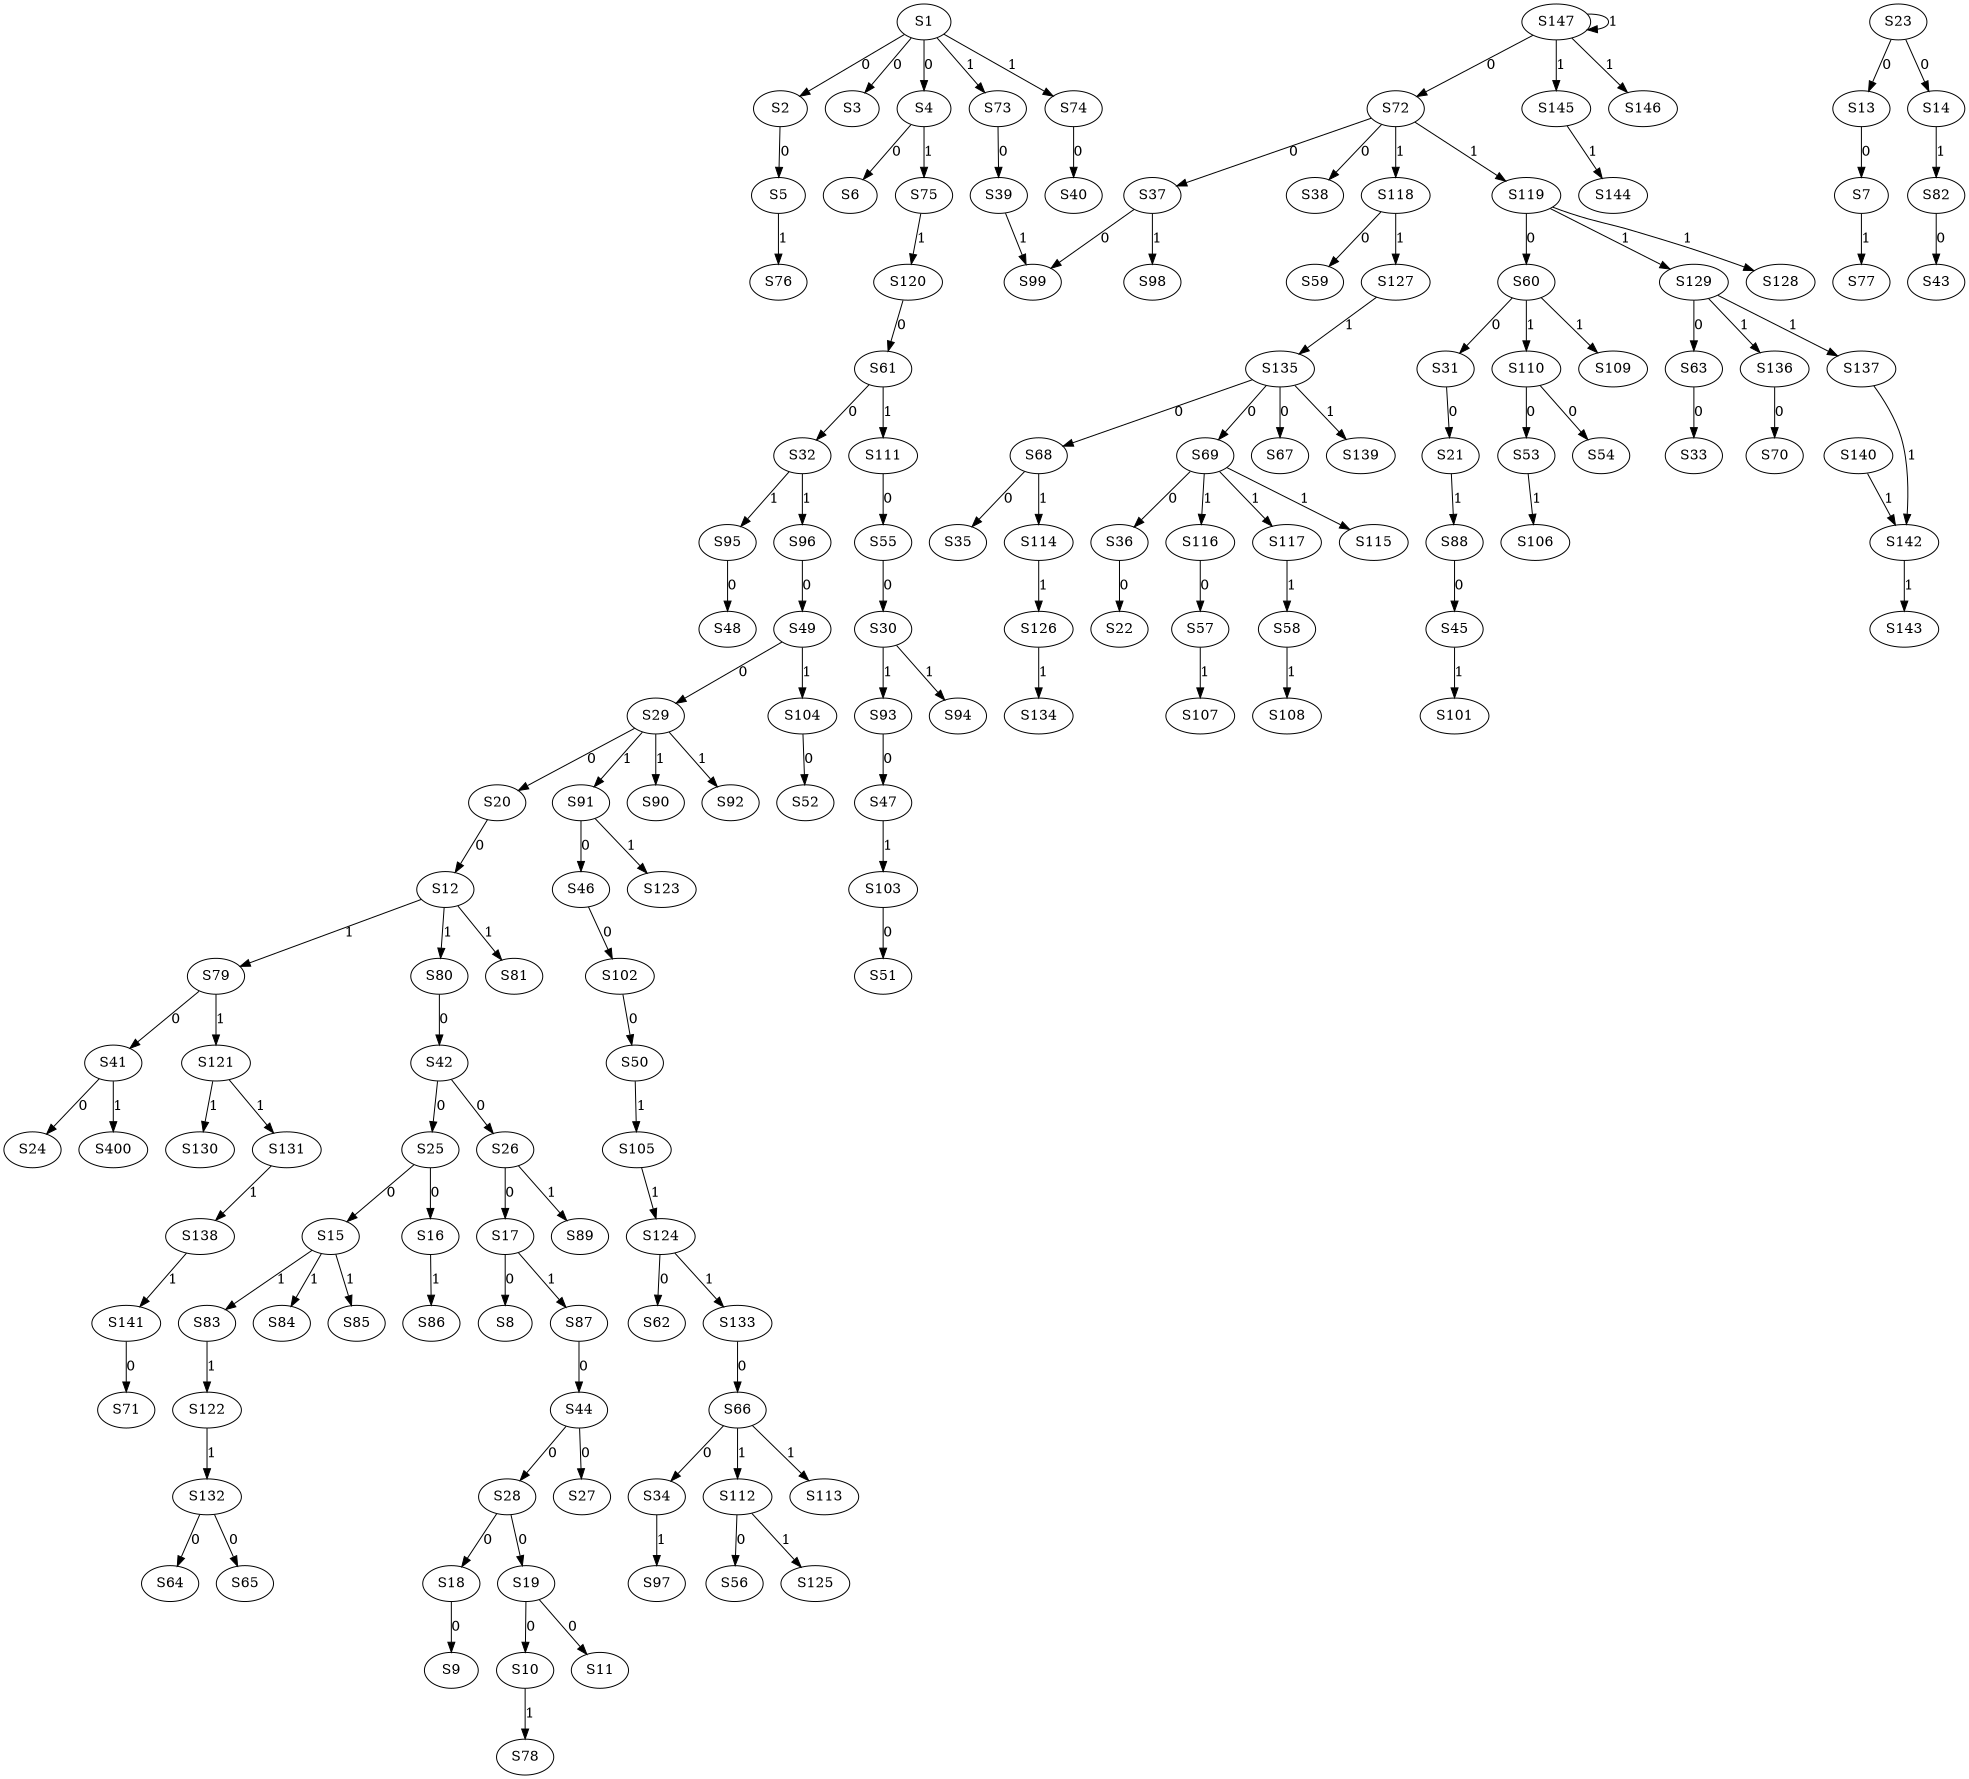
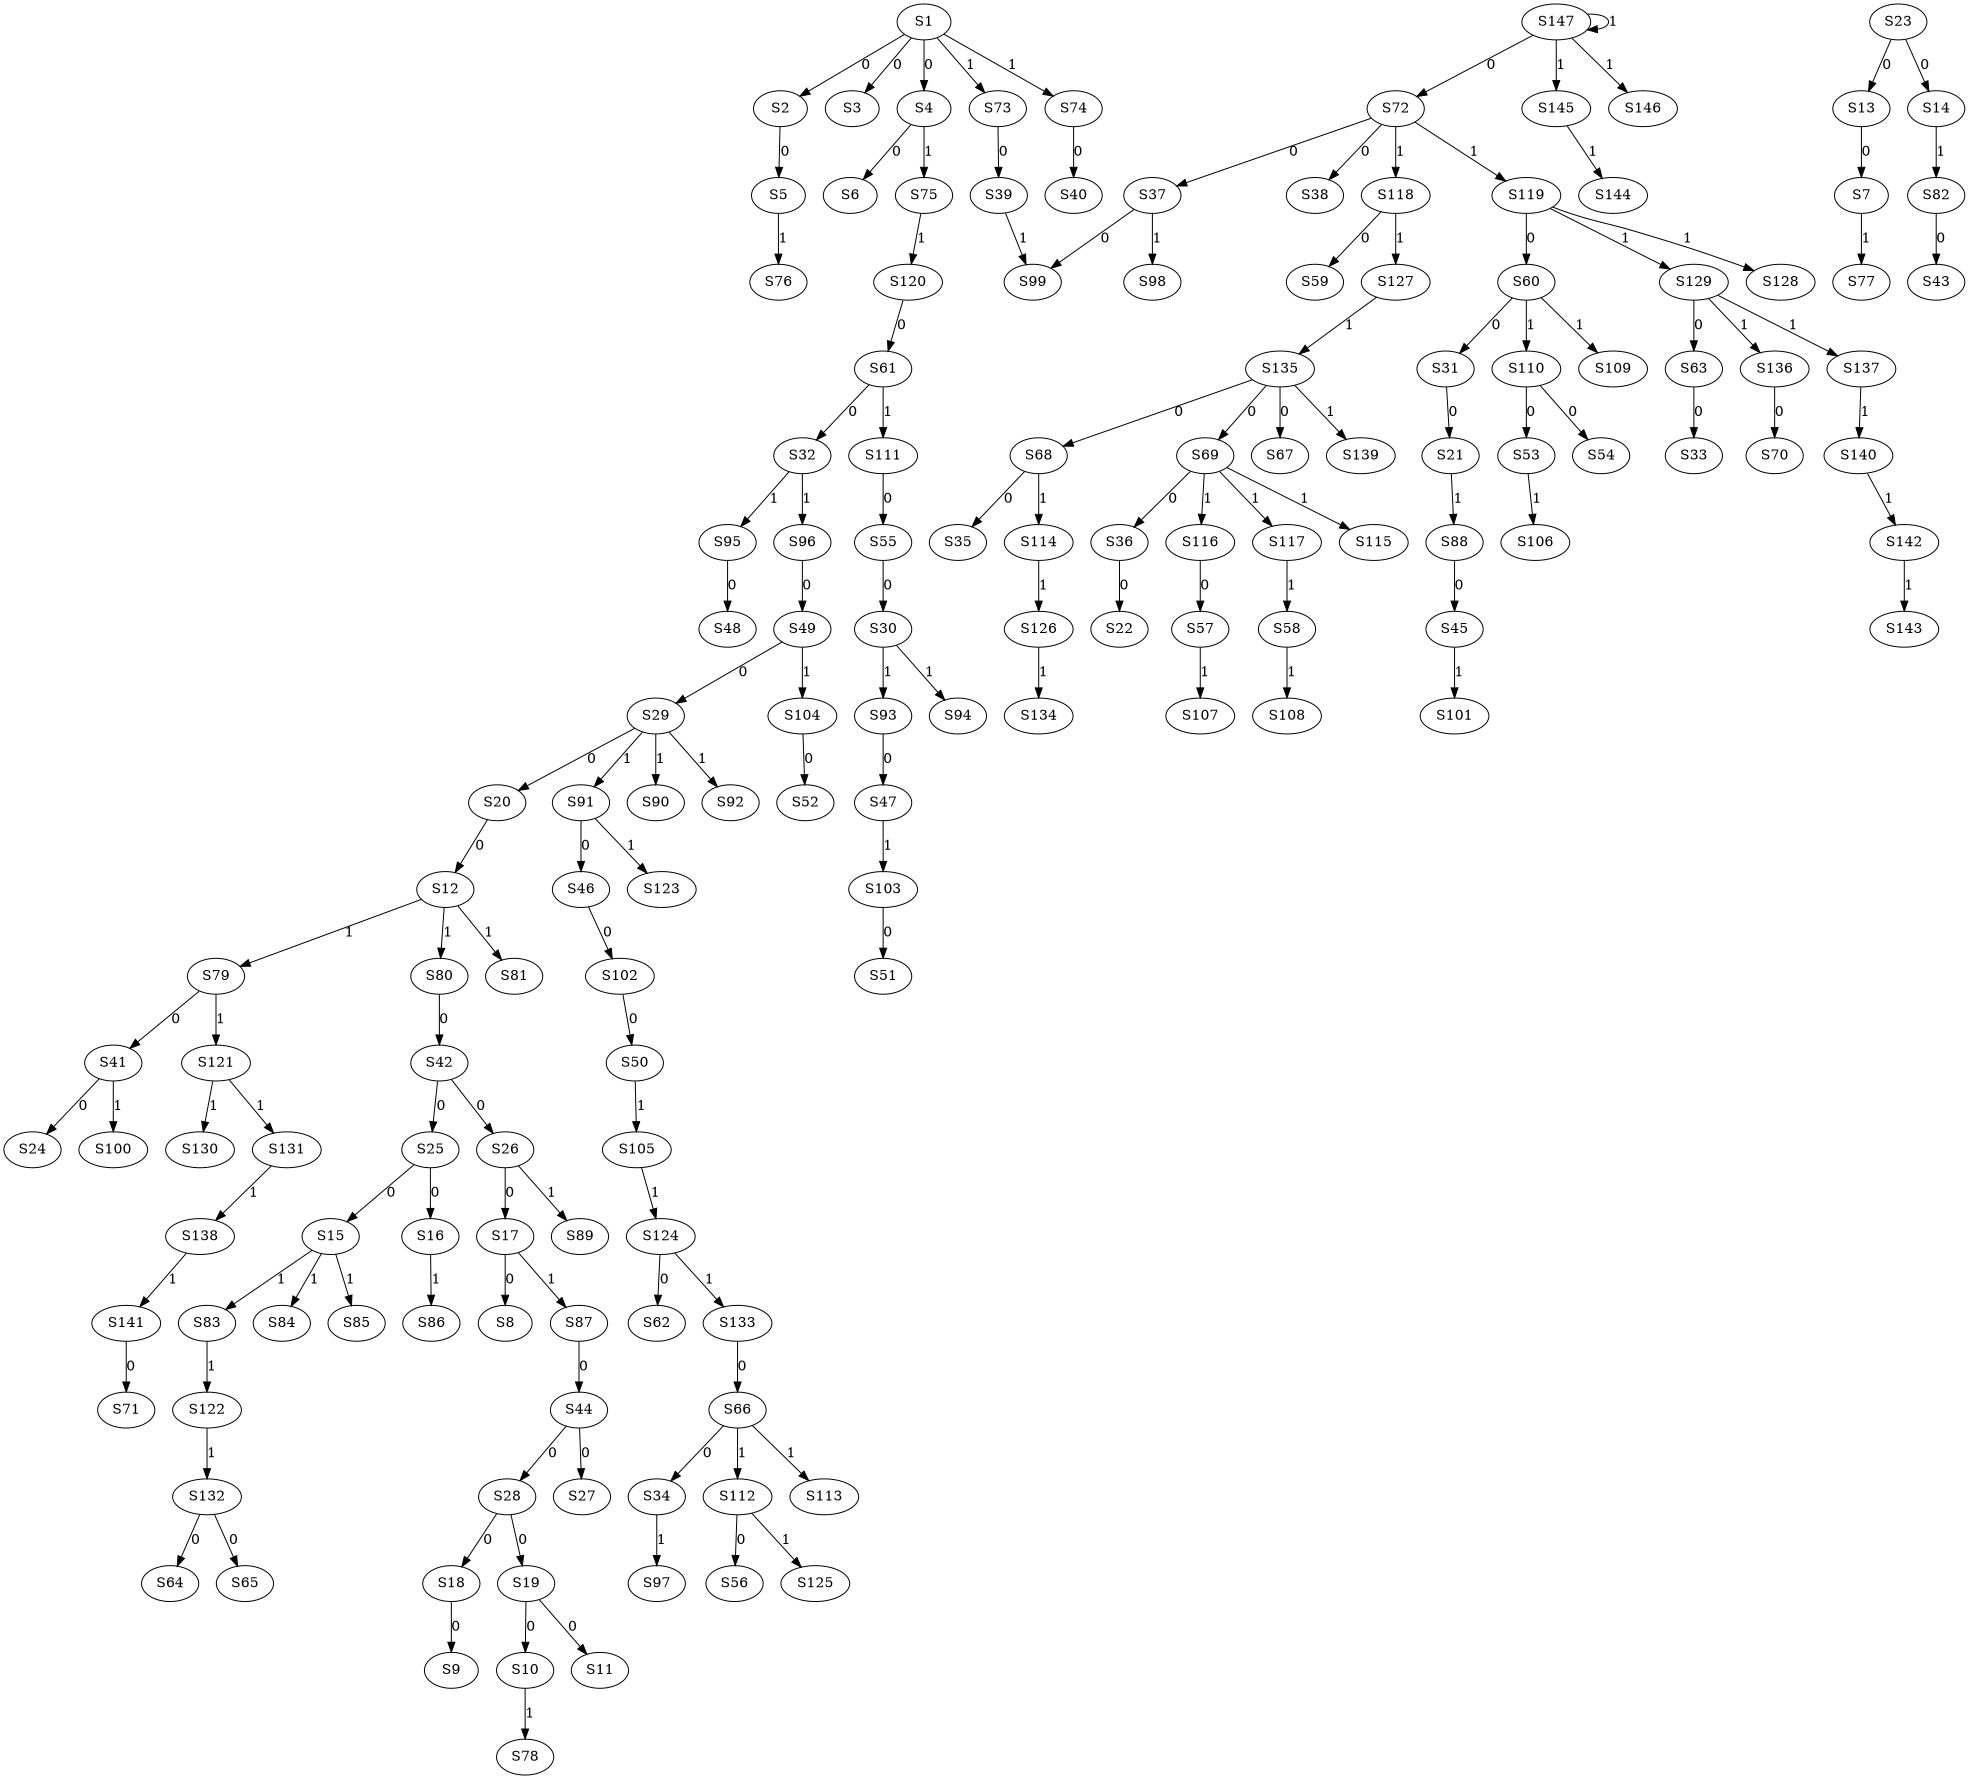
(1903, 447) -> (1860, 407)
(113, 1150) -> (113, 1150)
